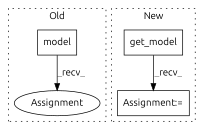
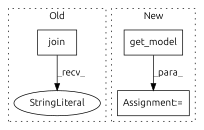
(57, 43) -> (57, 43)
(168, 73) -> (168, 73)
(57, 103) -> (57, 103)
